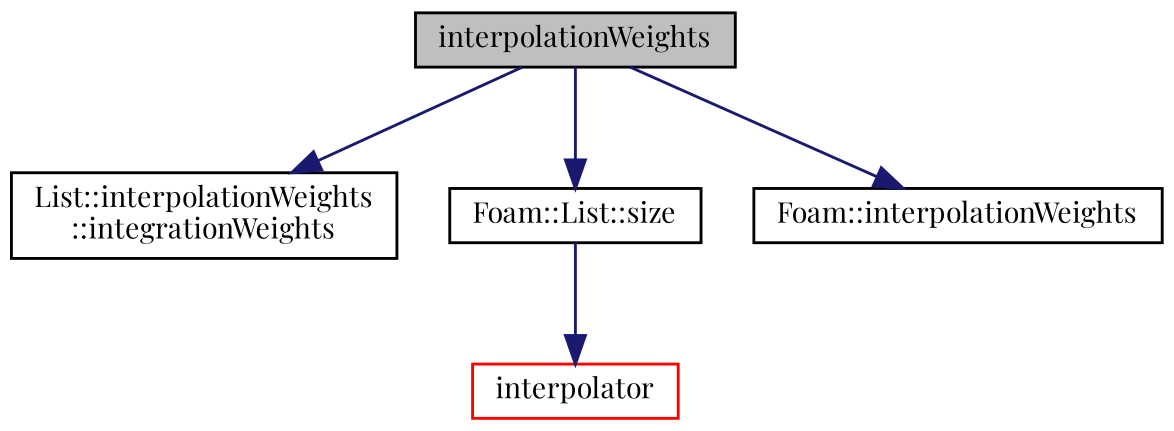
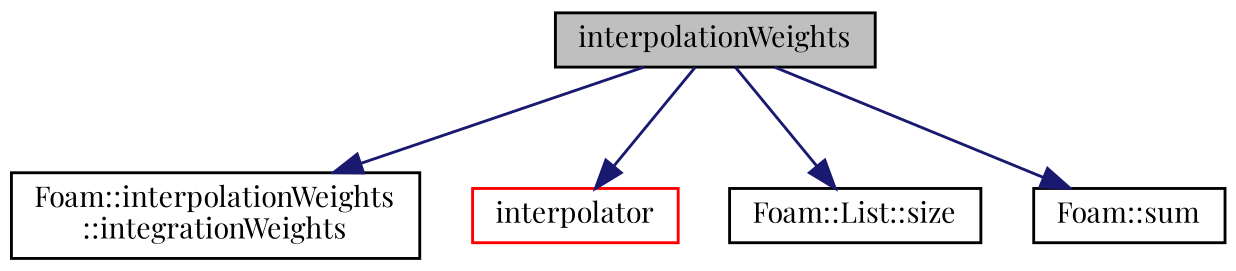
(204, 216) -> (216, 216)
(958, 216) -> (1129, 216)
(575, 289) -> (655, 117)
